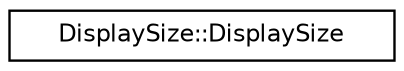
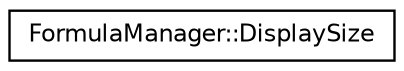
(202, 36) -> (202, 36)
